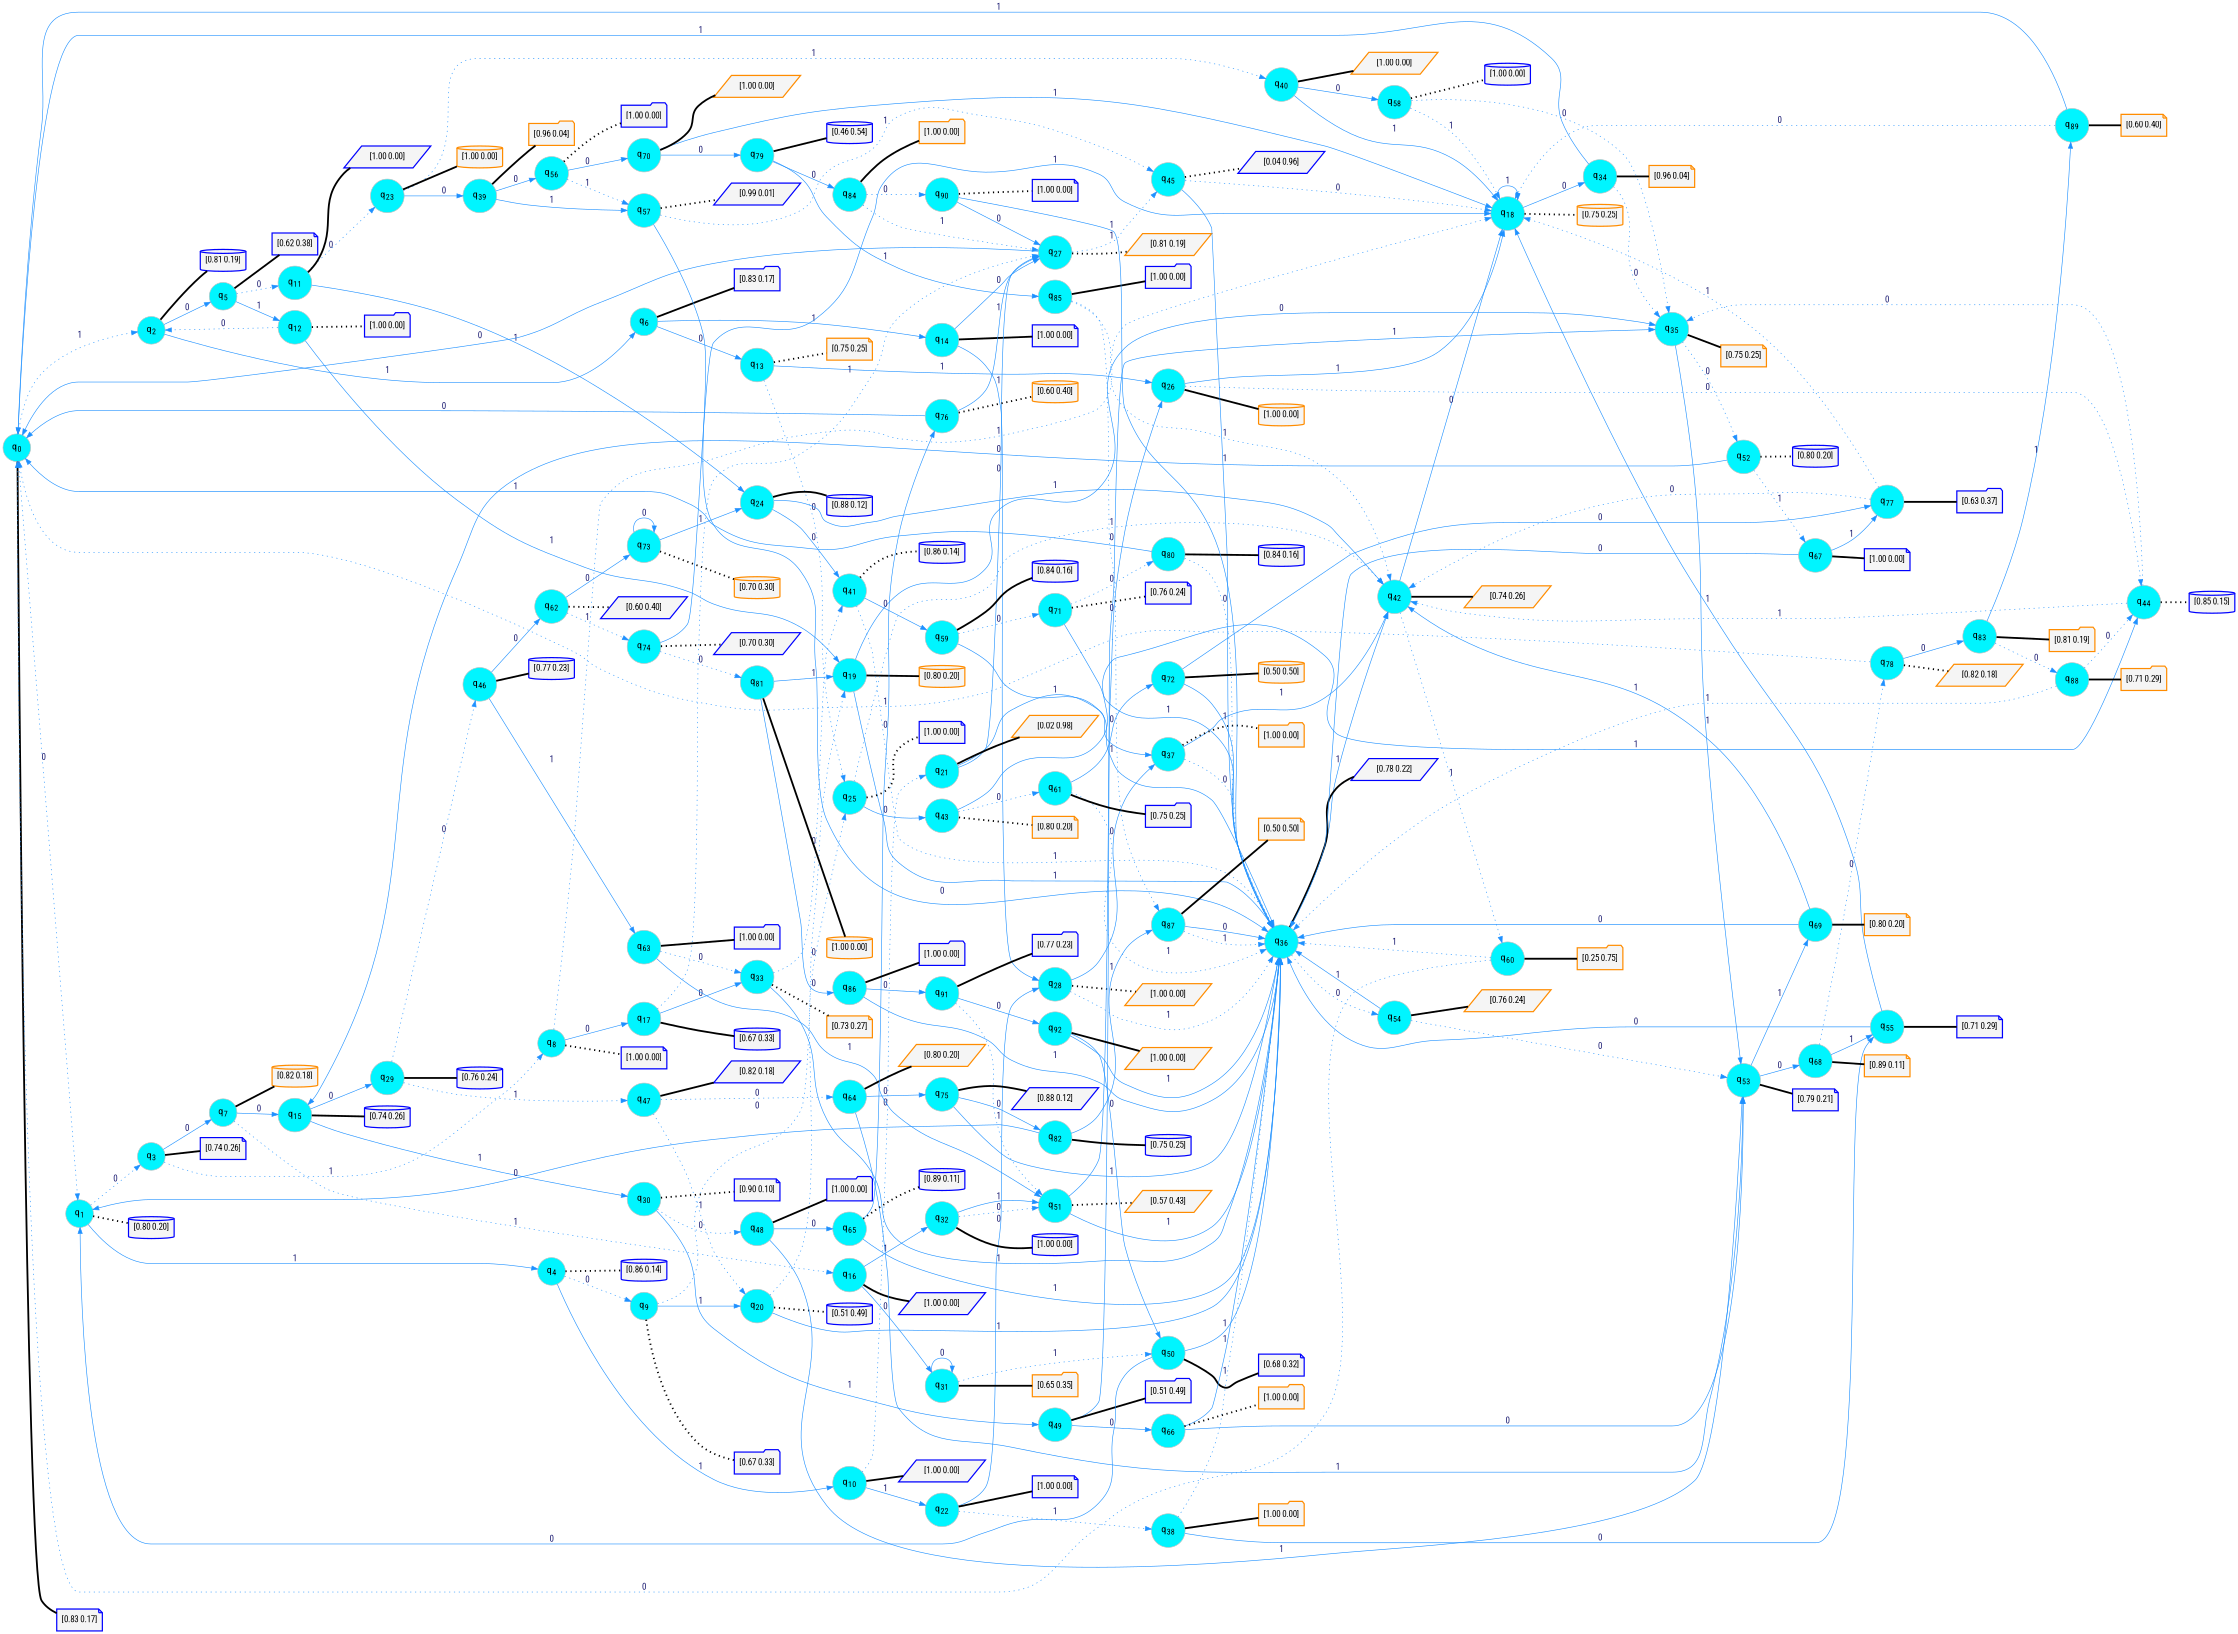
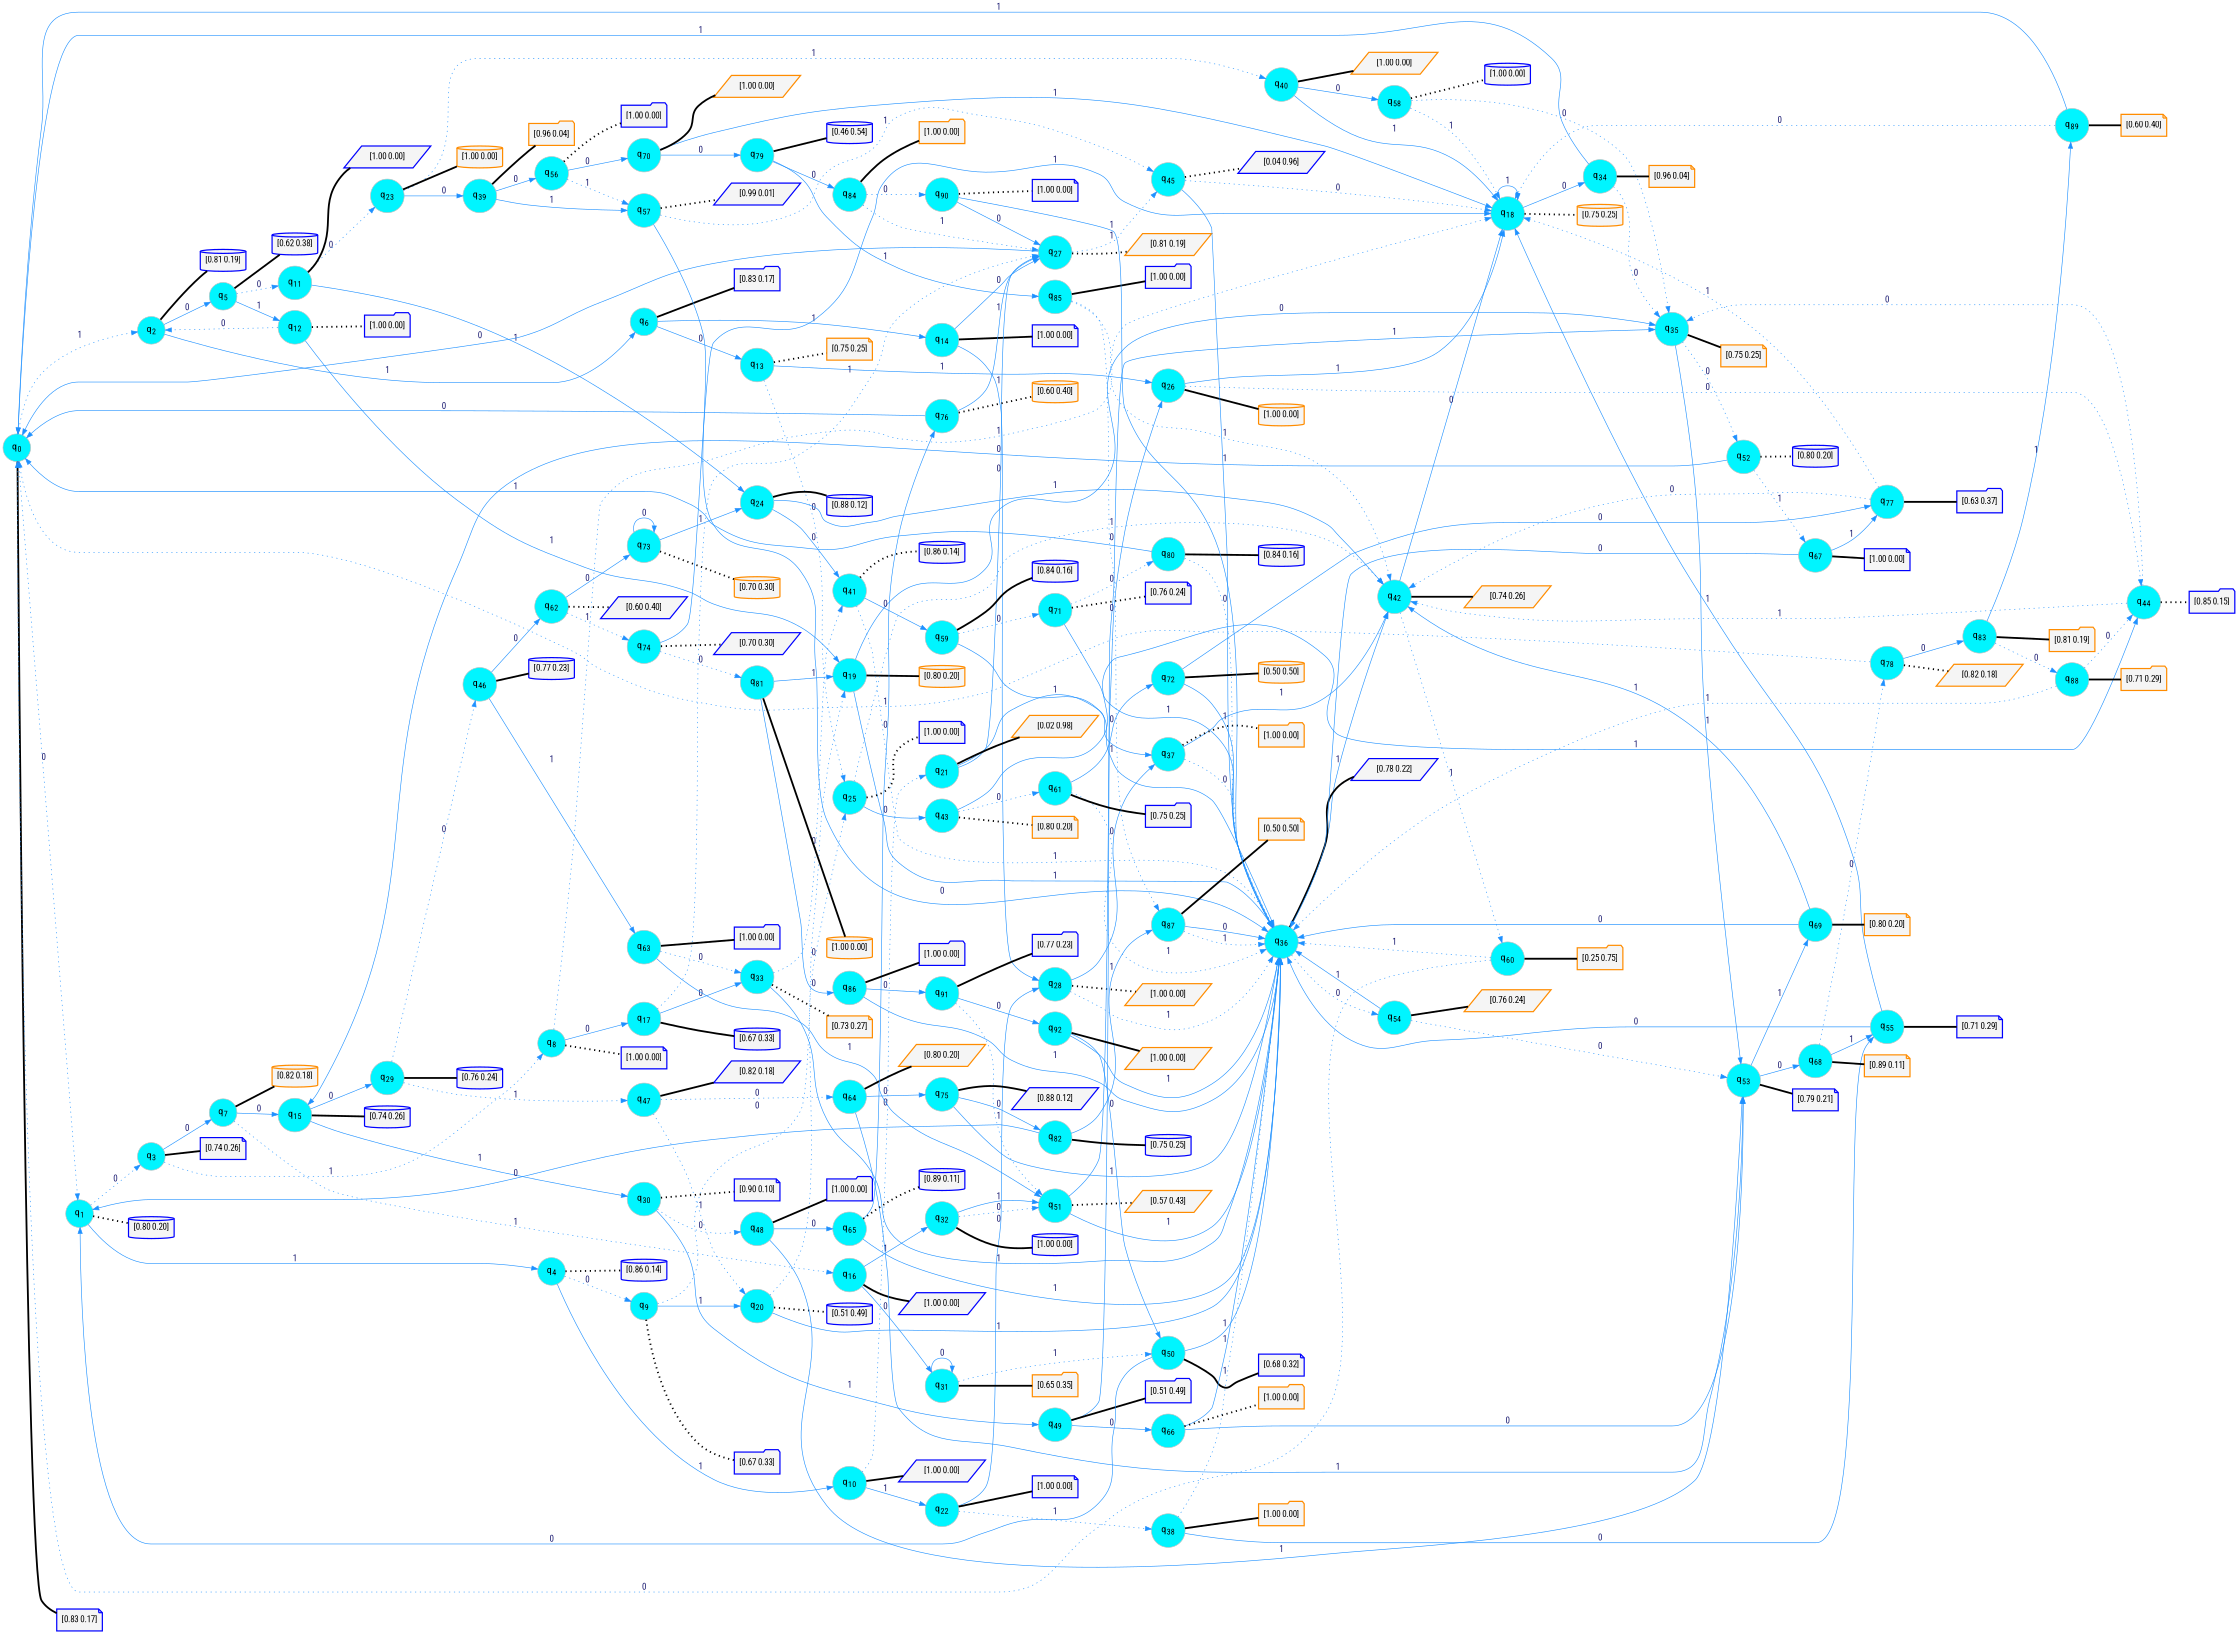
(295, 244) -> (295, 244)
(2212, 602) -> (2212, 602)
